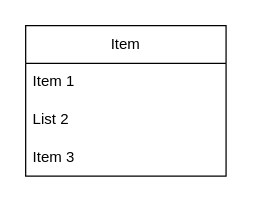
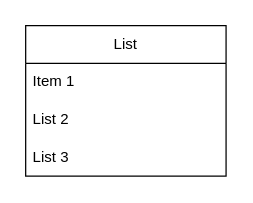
(126, 44) -> (126, 44)
(56, 157) -> (54, 157)
